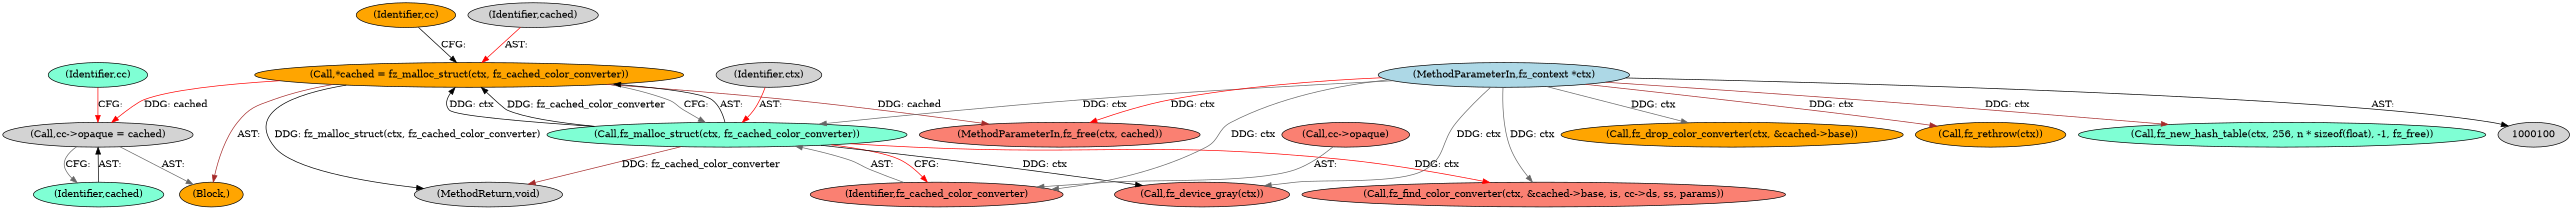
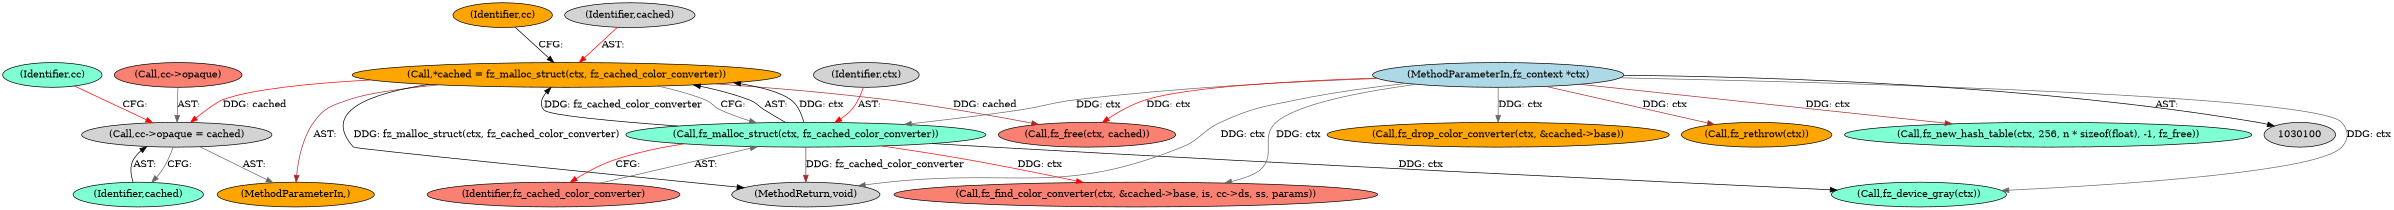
(1221, 131) -> (1142, 161)
(1060, 135) -> (1087, 135)
(2534, 135) -> (2300, 135)
(1192, 180) -> (178, 101)
(211, 195) -> (296, 195)
(1202, 195) -> (1919, 195)
